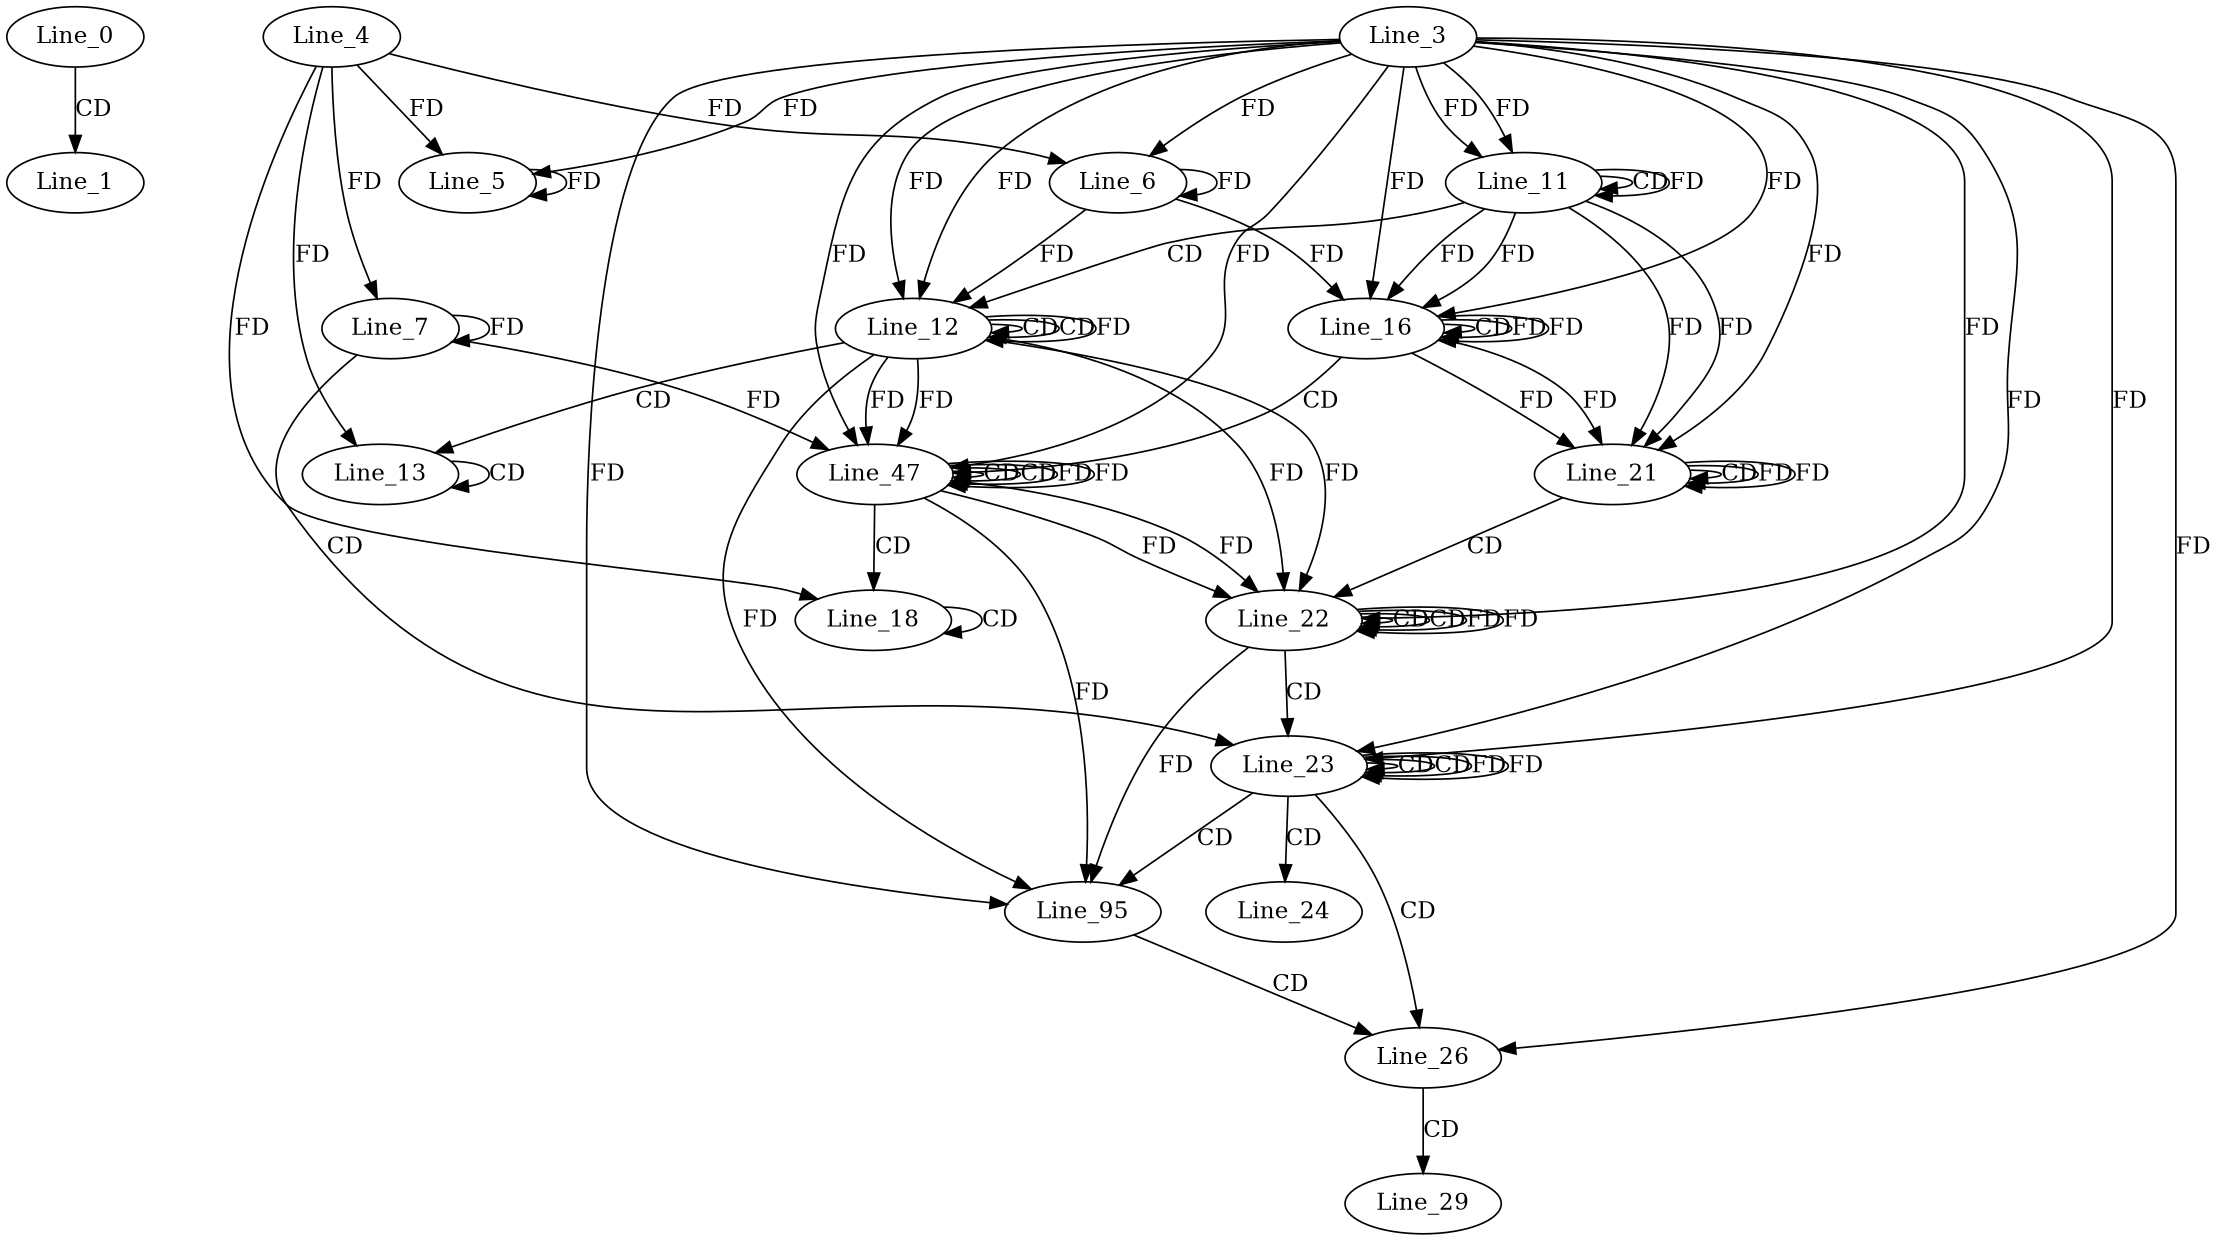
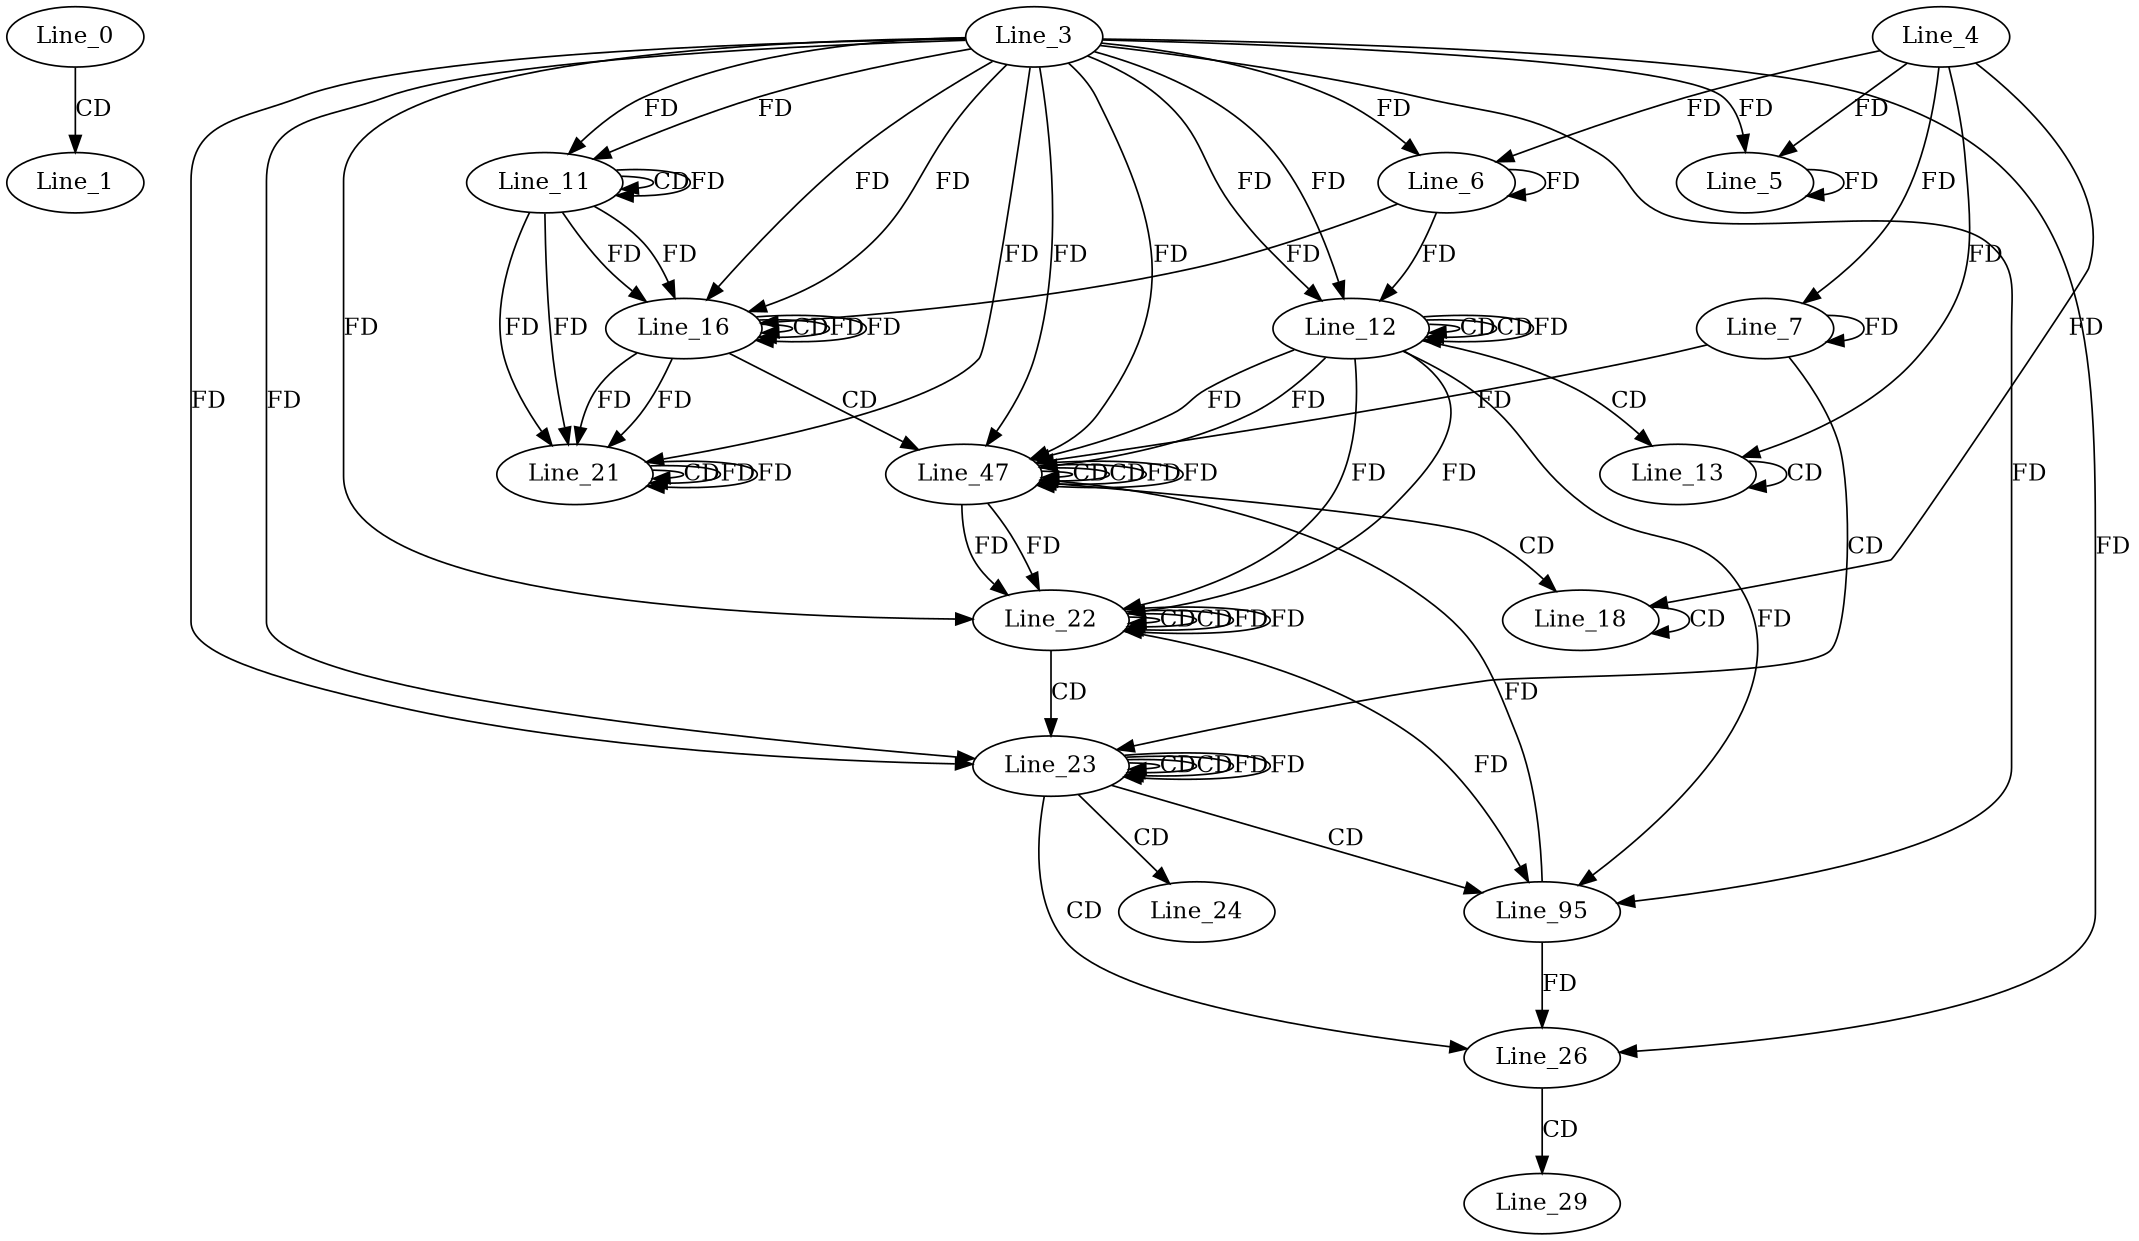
(1221, 233) -> none
(1457, 544) -> none
(1063, 653) -> (1394, 579)
(1291, 985) -> (1561, 985)
